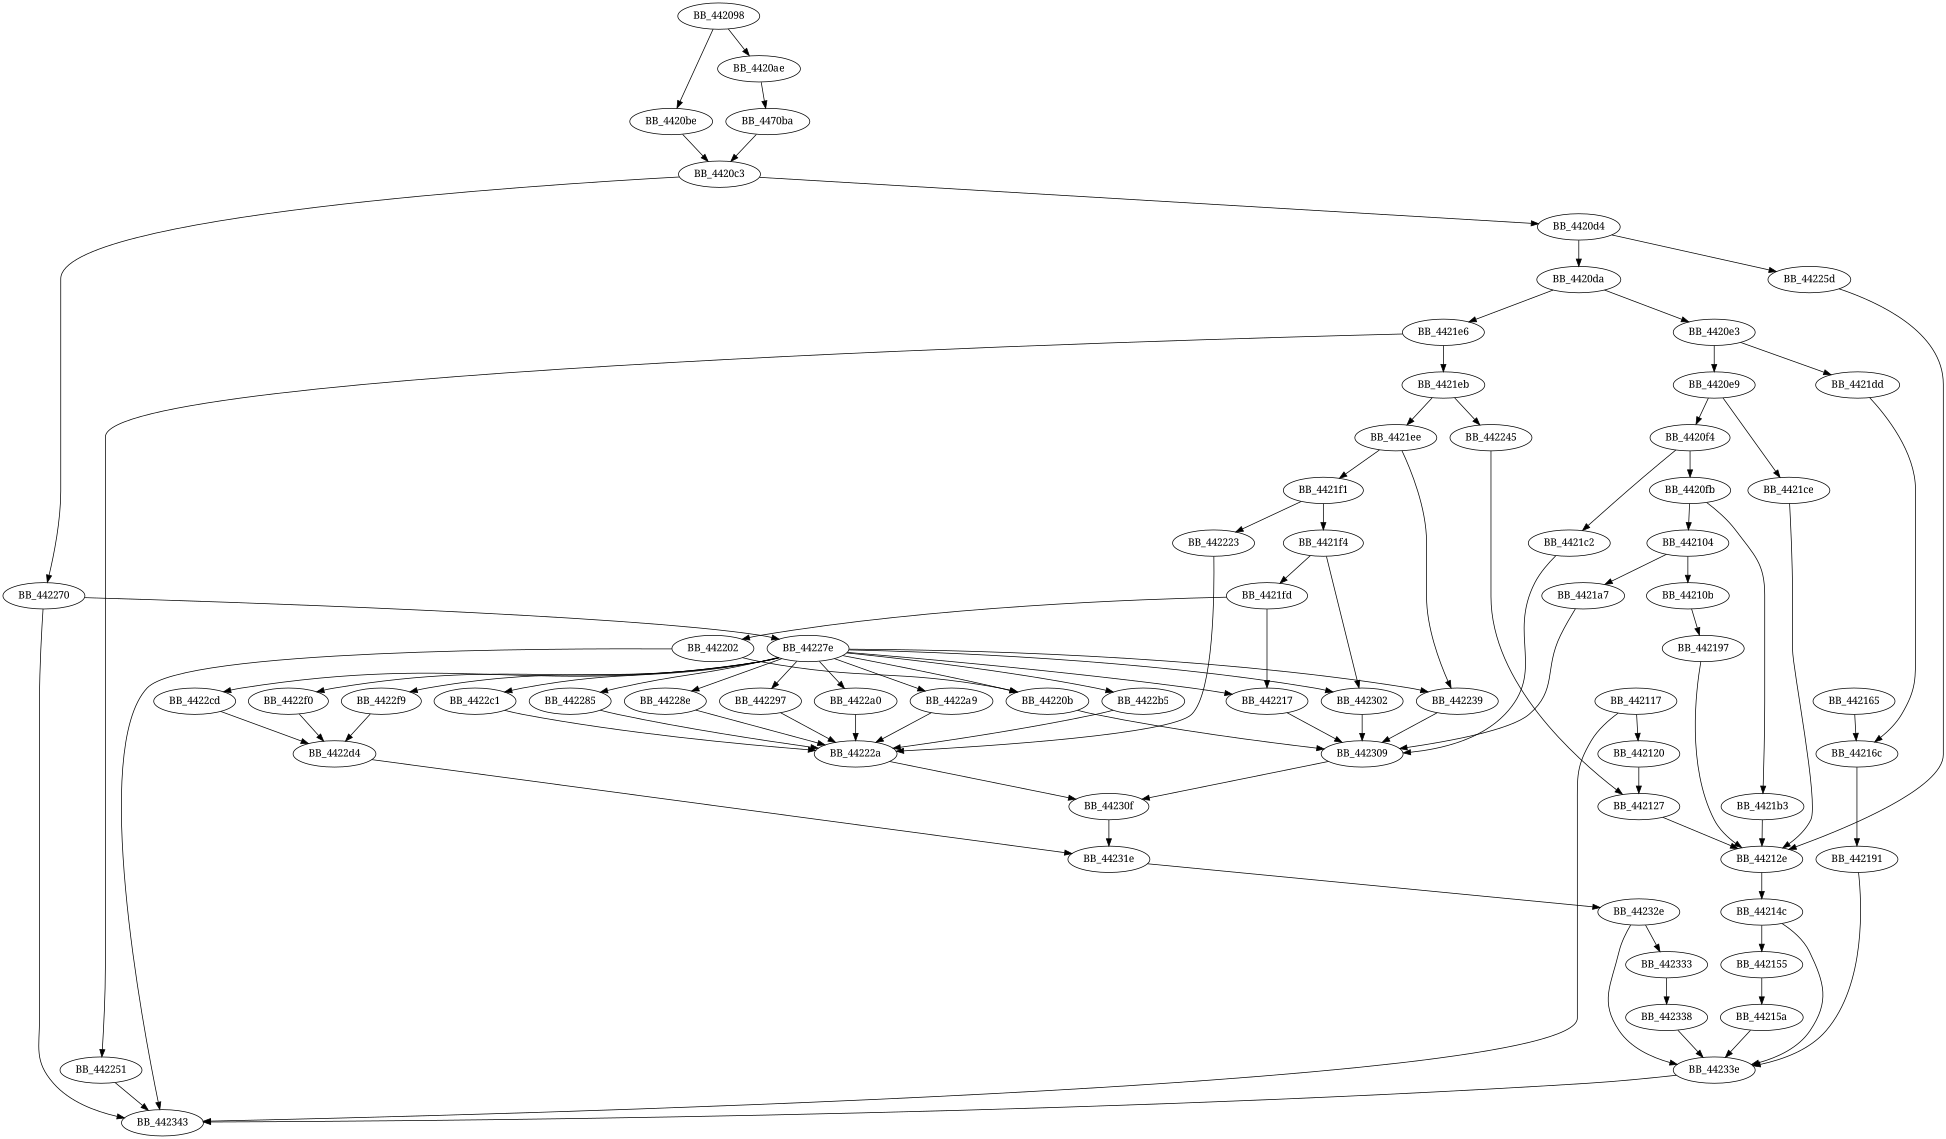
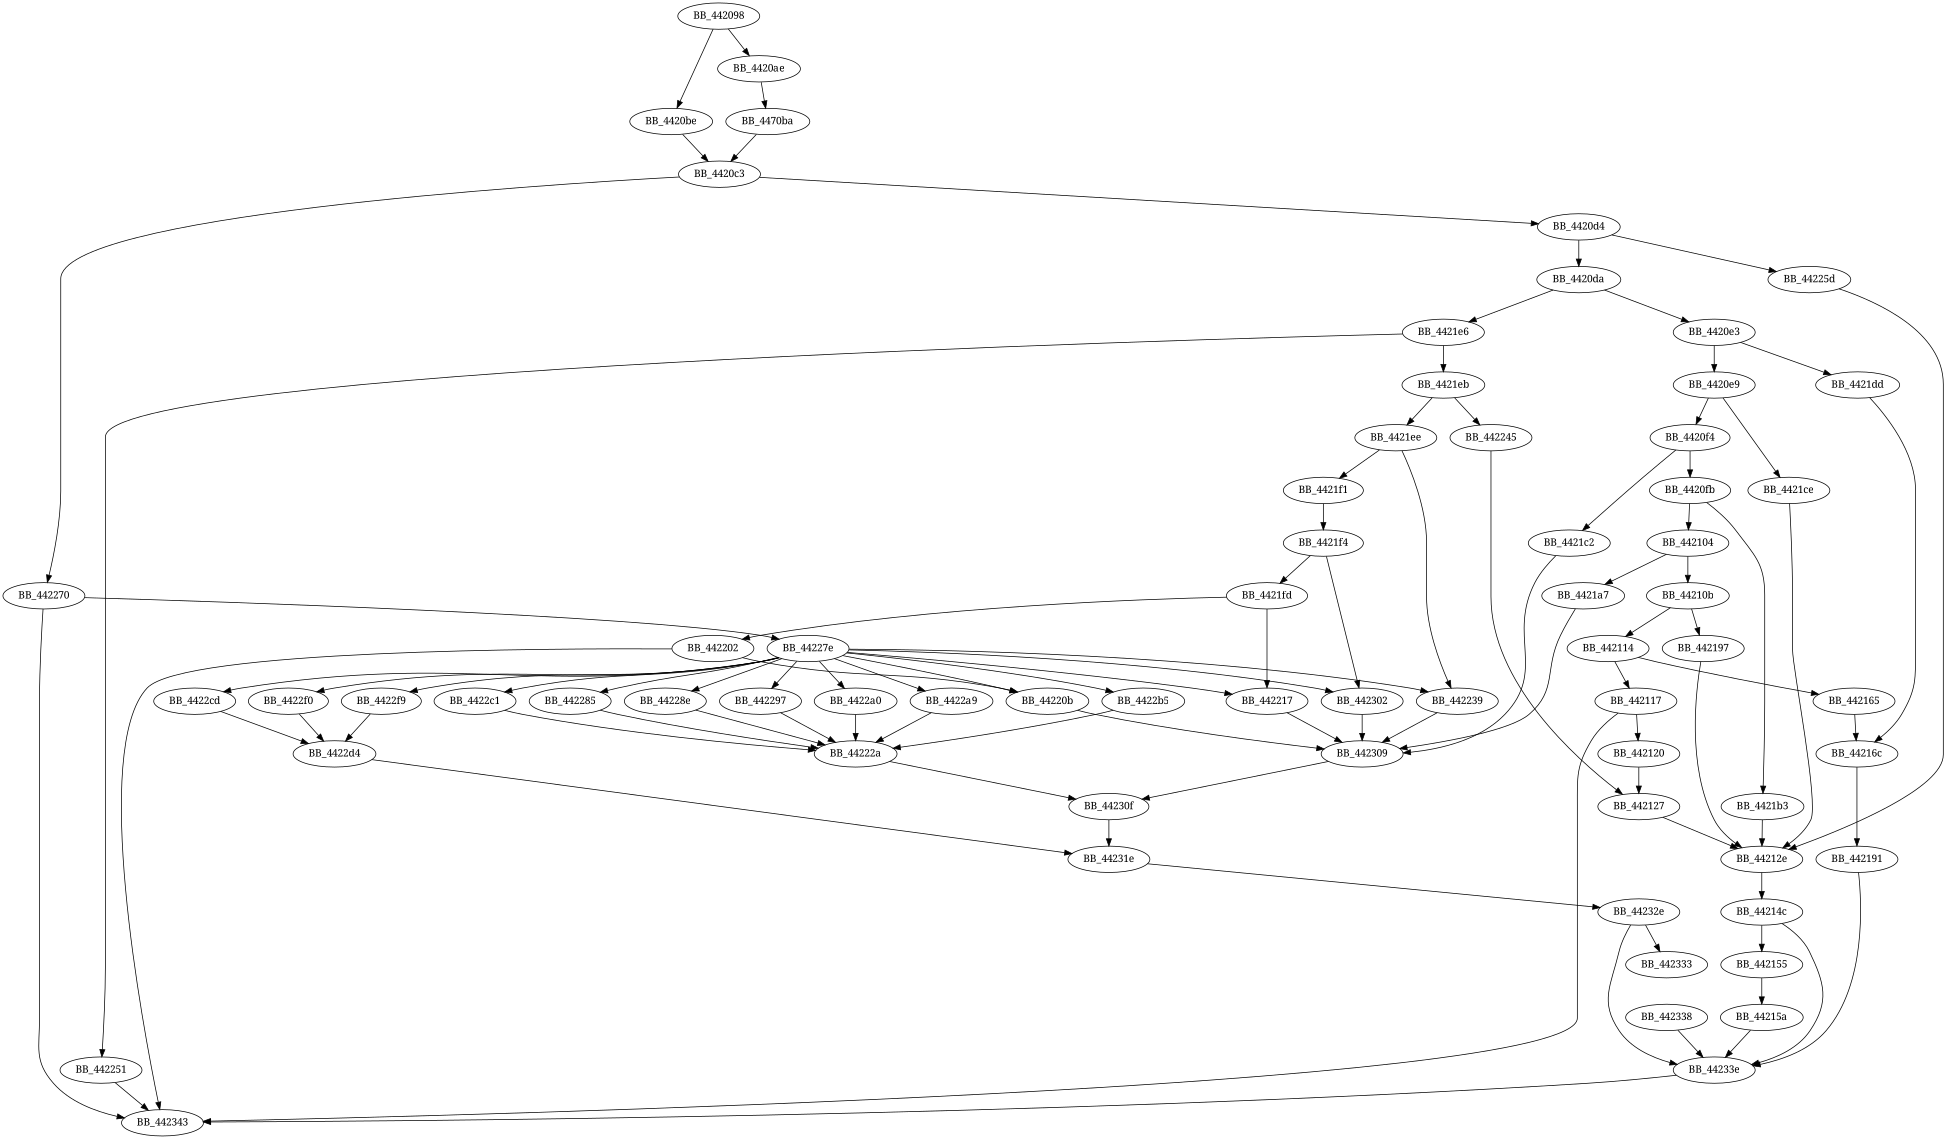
(1214, 543) -> none
none -> (1608, 649)
(1667, 987) -> none
